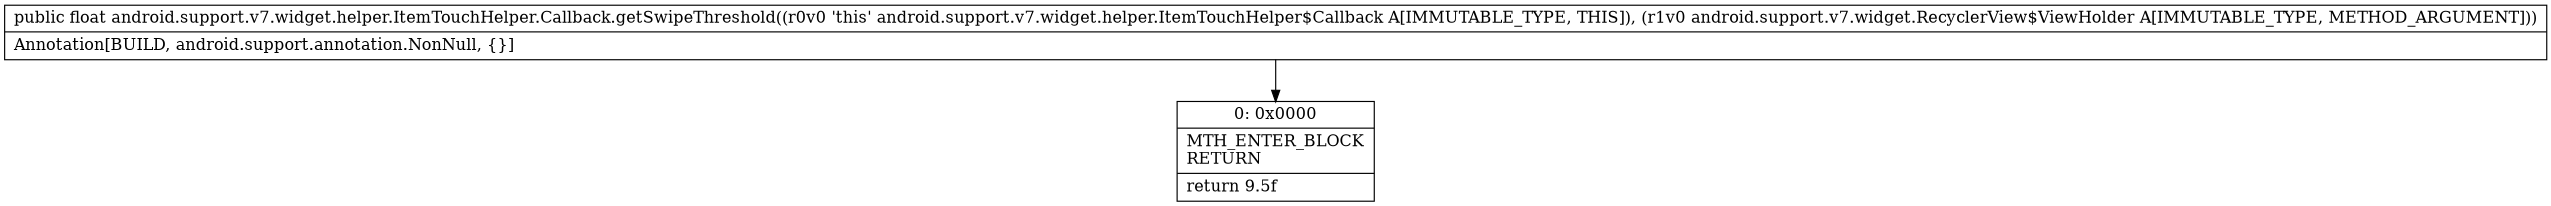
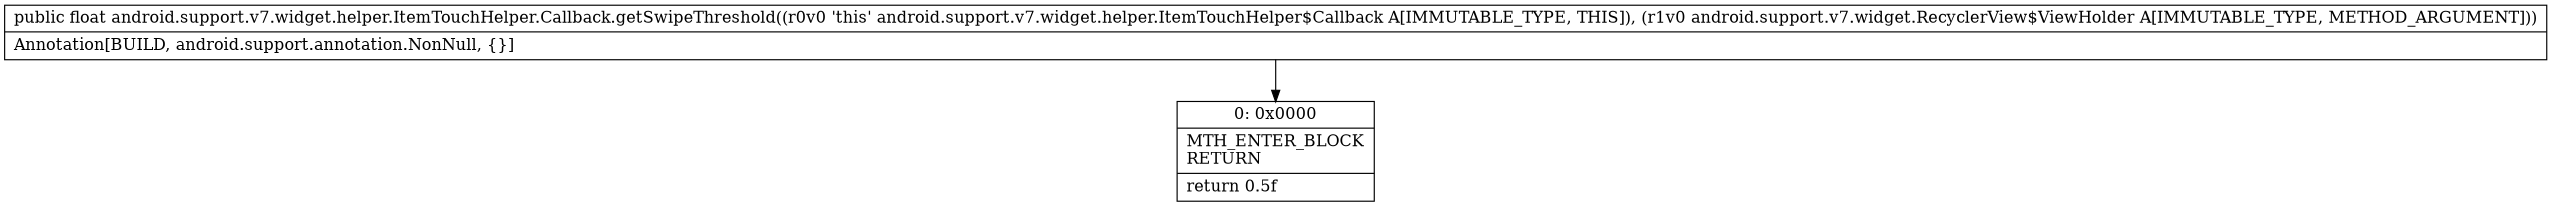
(1232, 187) -> (1232, 187)
